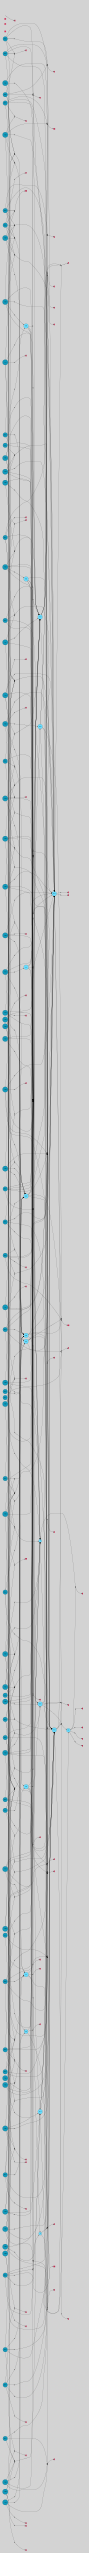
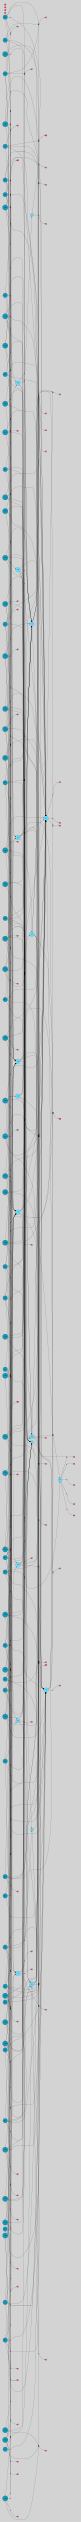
none -> (5, 5)
none -> (32, 215)
